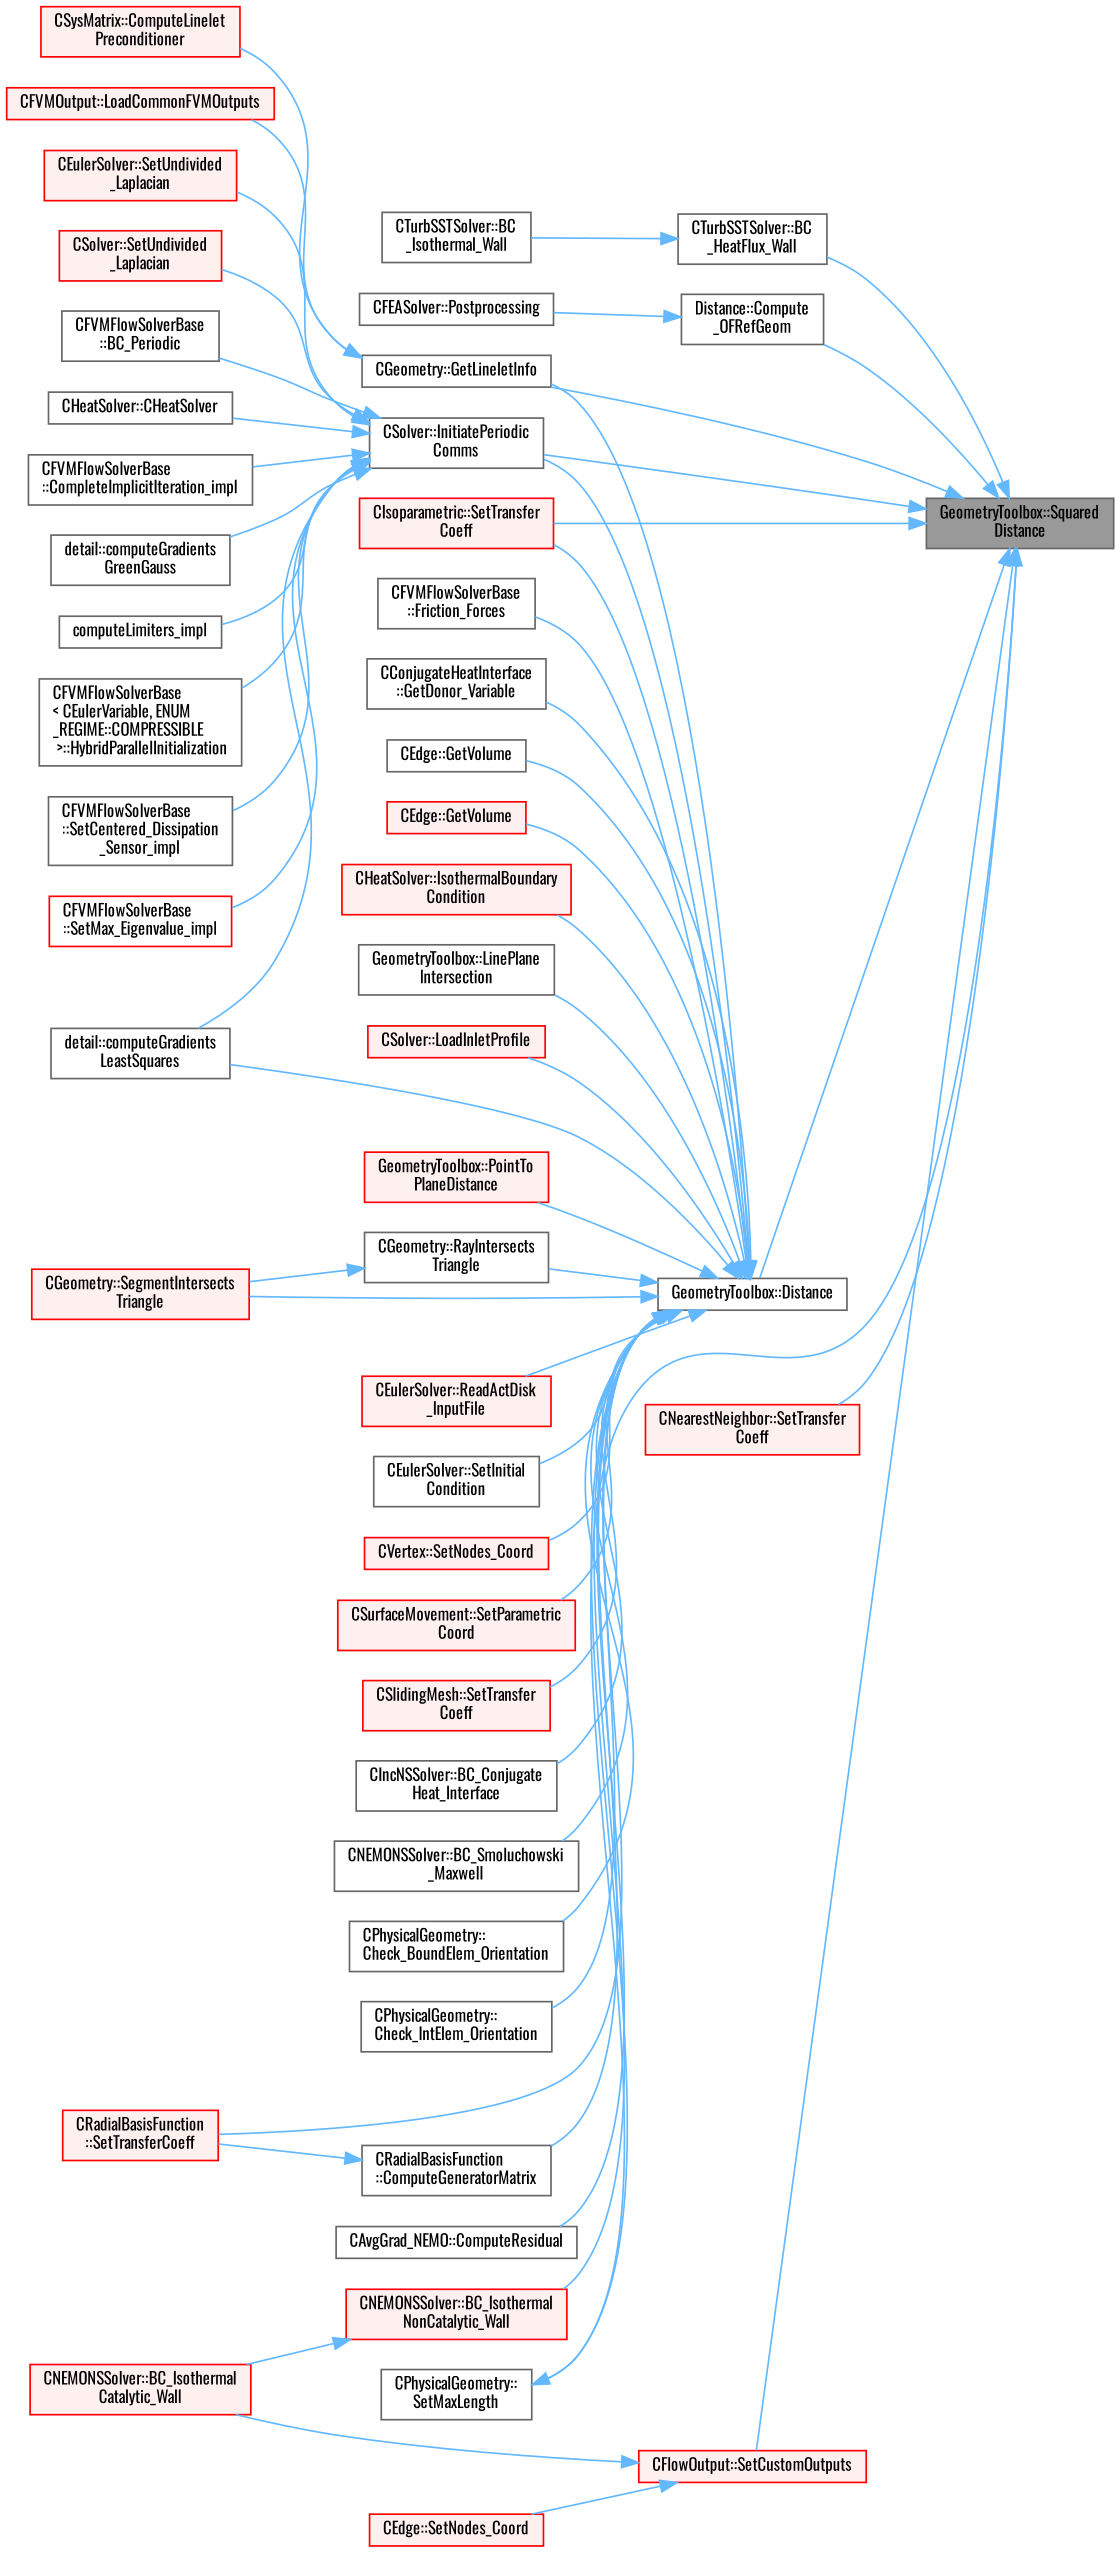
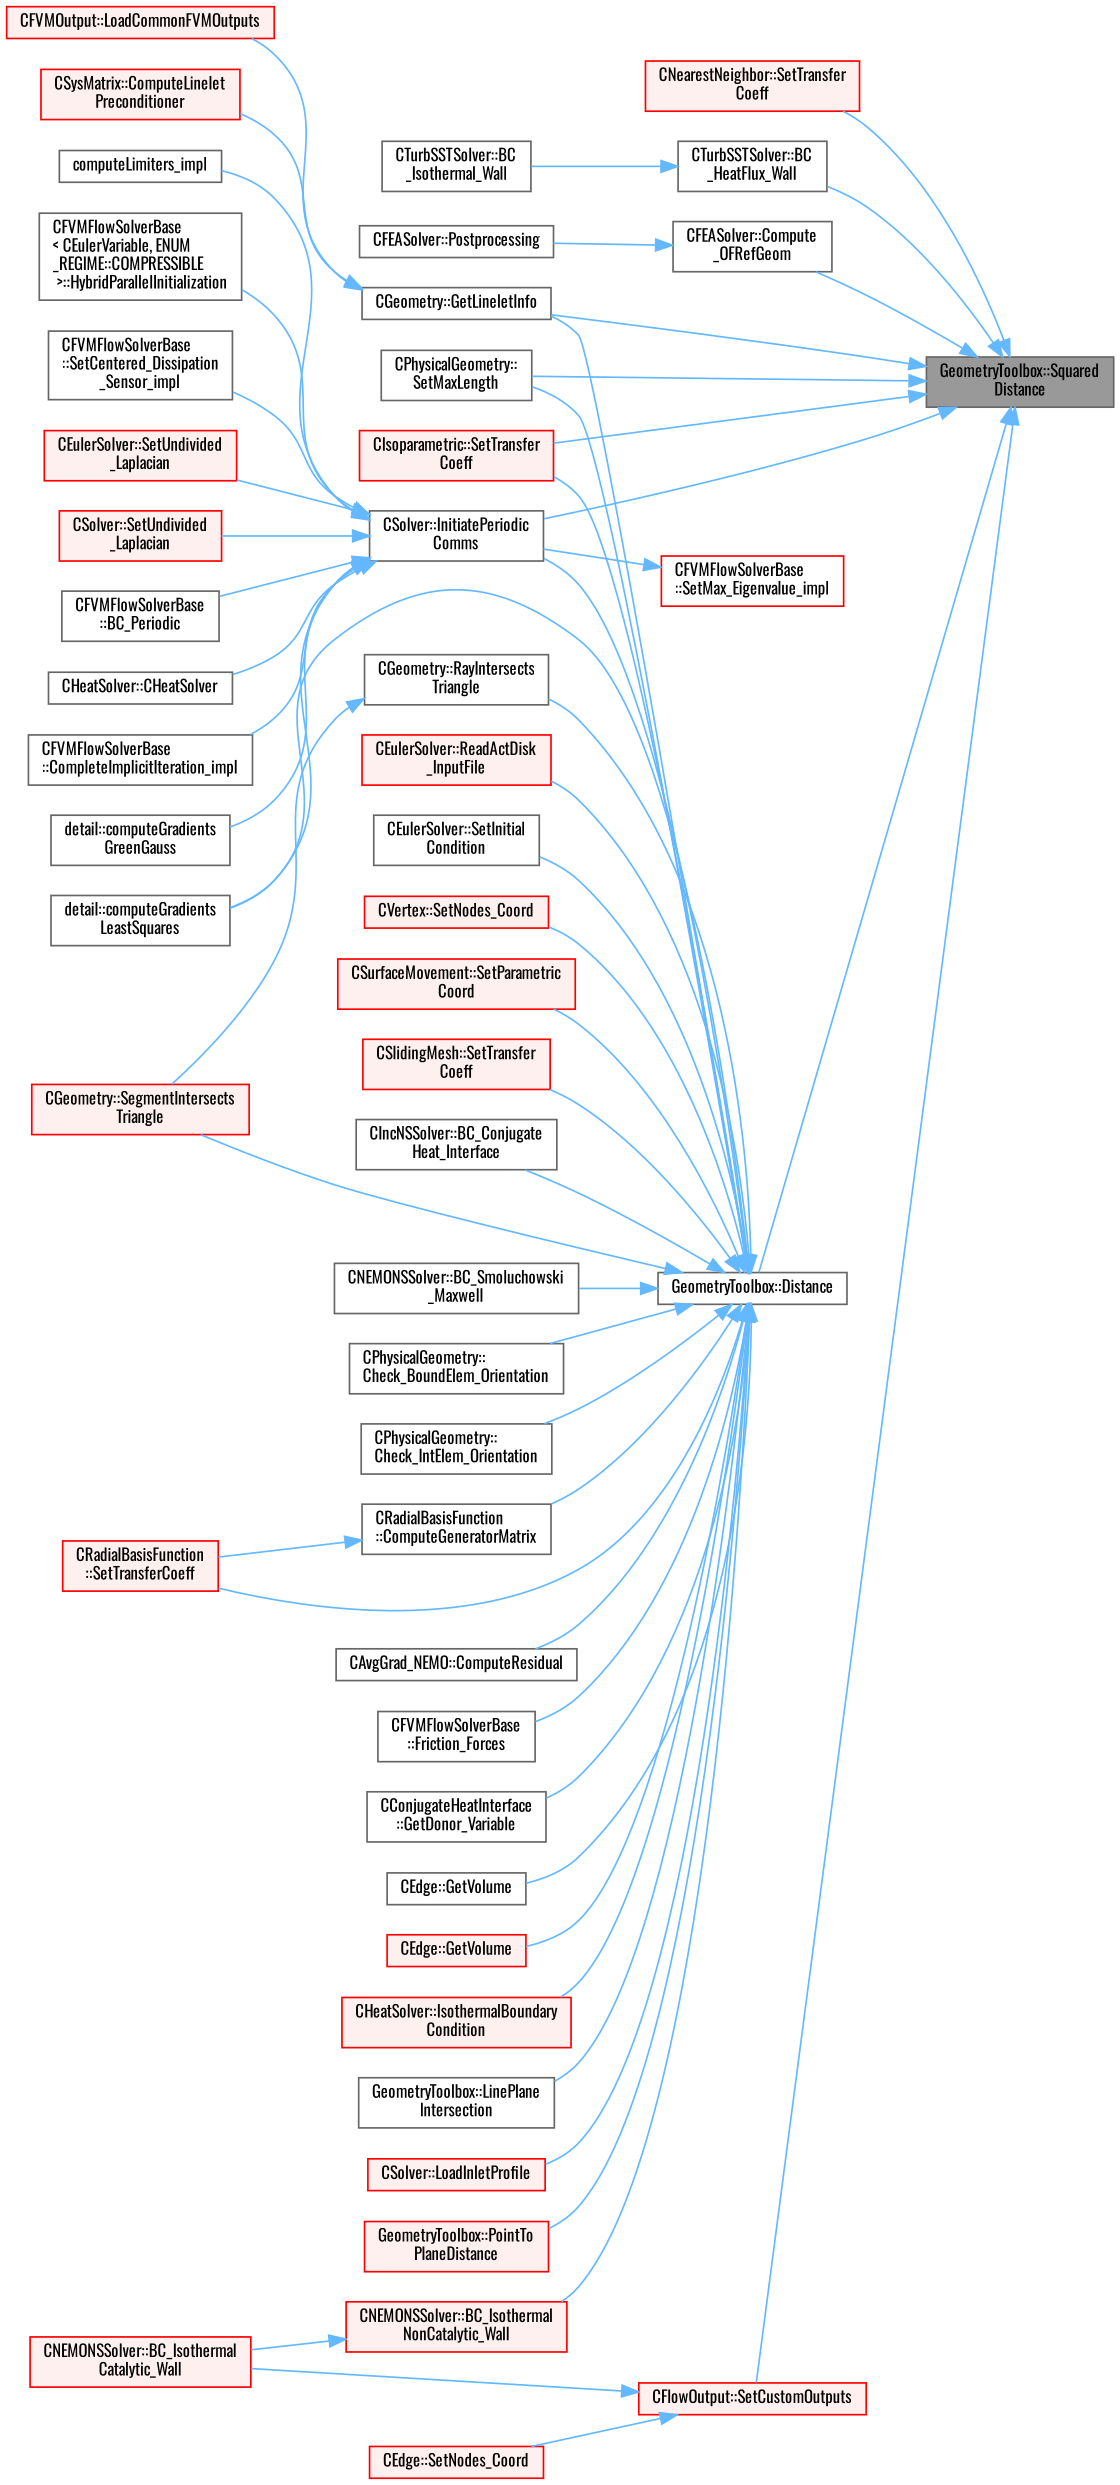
(752, 319) -> (752, 247)
(314, 730) -> (594, 557)
(648, 1382) -> (720, 379)
